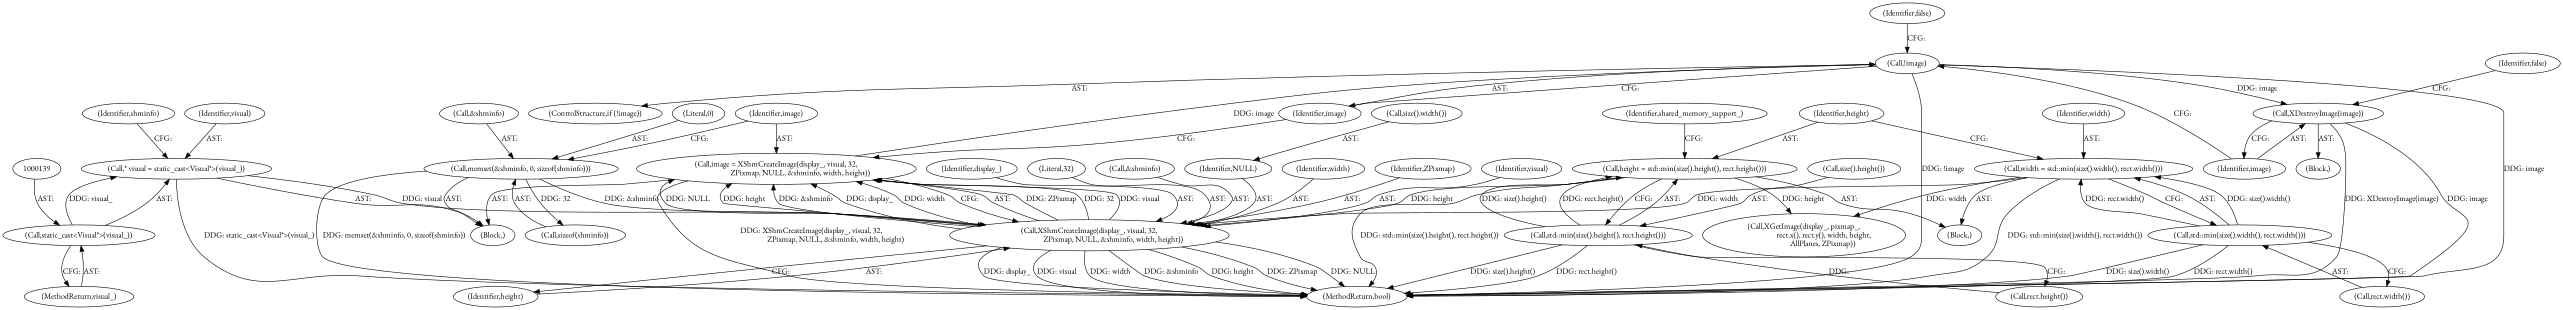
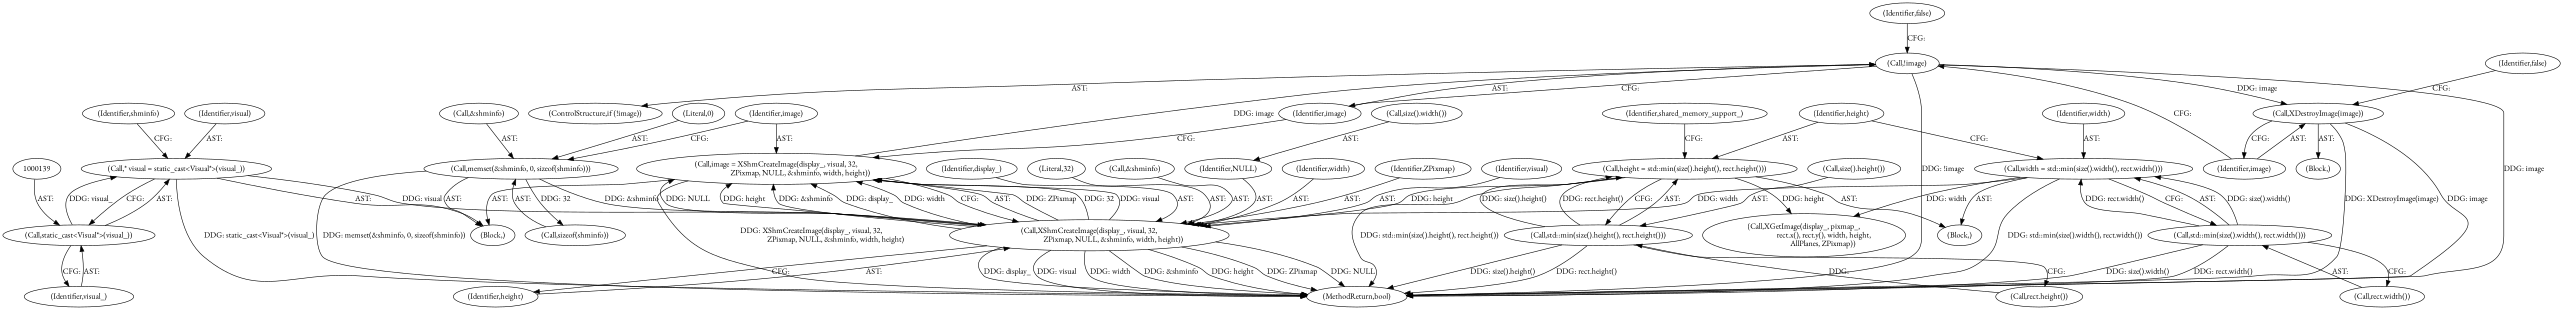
none -> (122, 197)
(79, 297) -> (79, 297)
